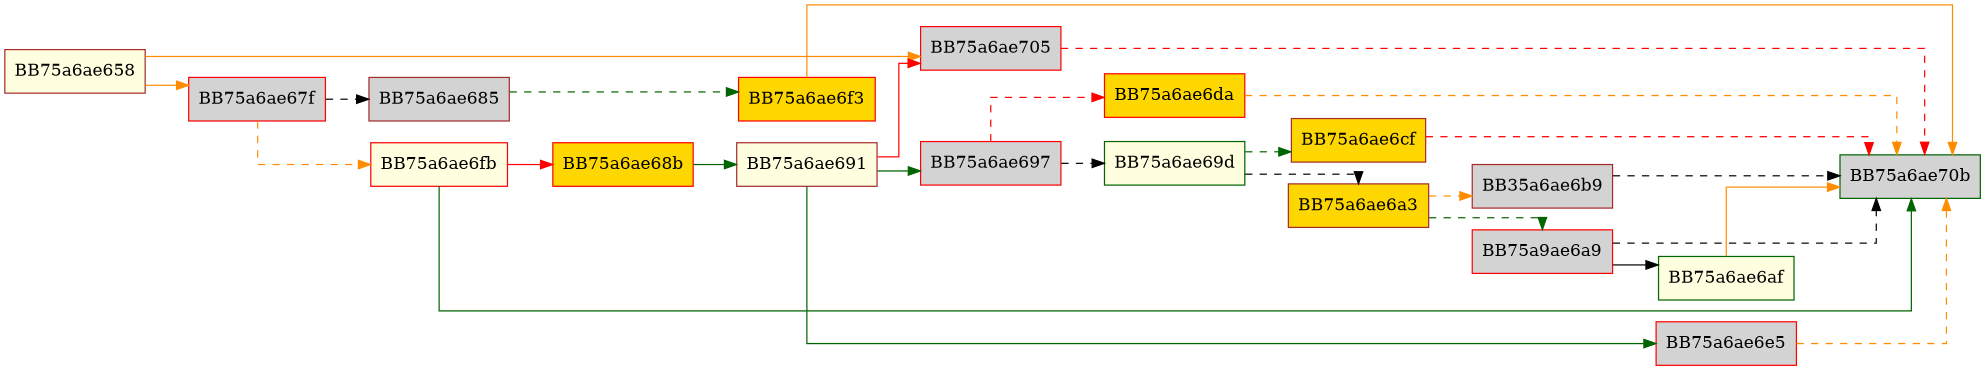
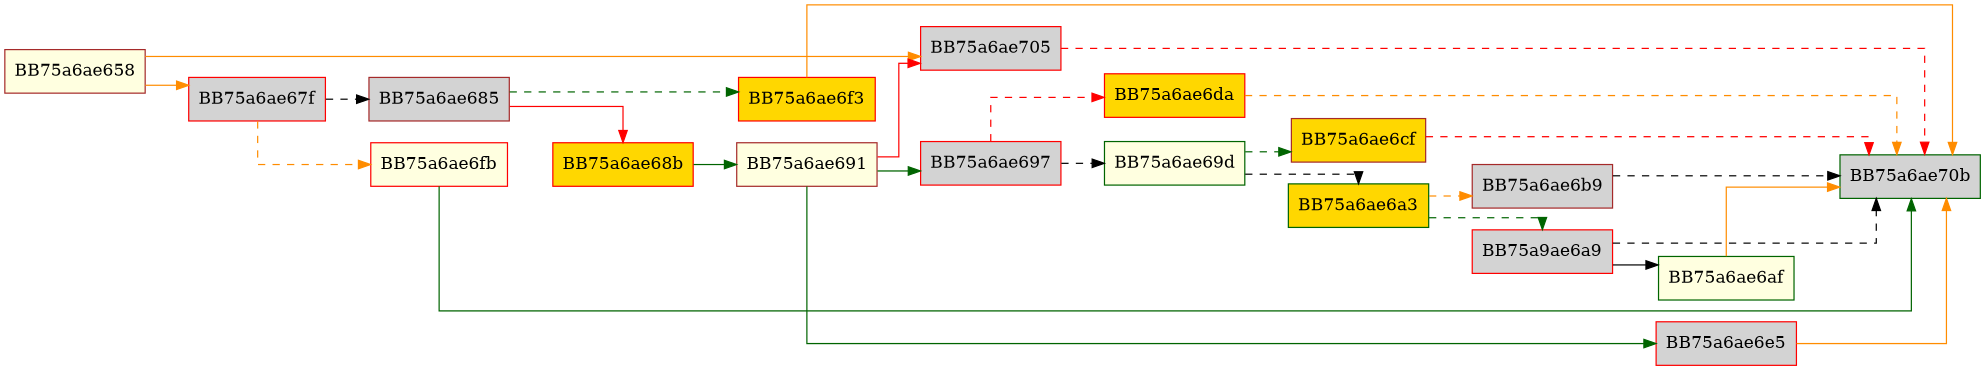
(524, 165) -> (578, 106)
(1542, 186) -> (1542, 186)
(1359, 206) -> (1359, 206)
(1938, 344) -> (1938, 344)
